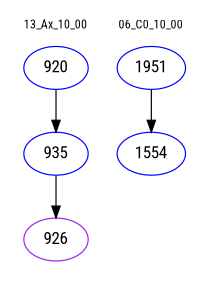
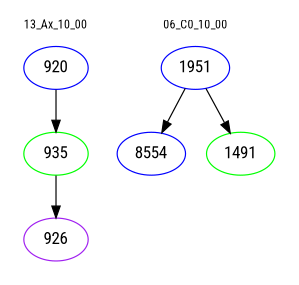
(56, 154) -> (56, 154)
(151, 154) -> (151, 154)
none -> (241, 154)
